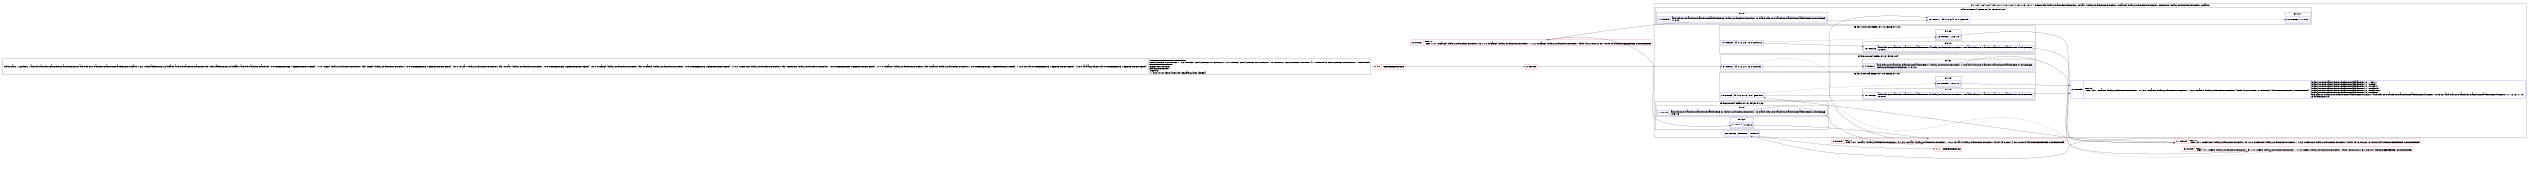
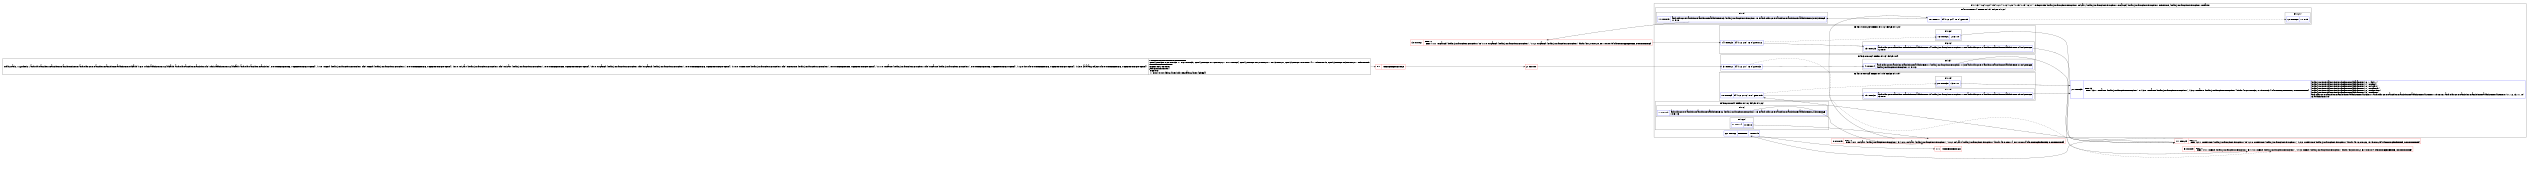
(1876, 20) -> (1878, 19)
(1650, 61) -> (1686, 43)
